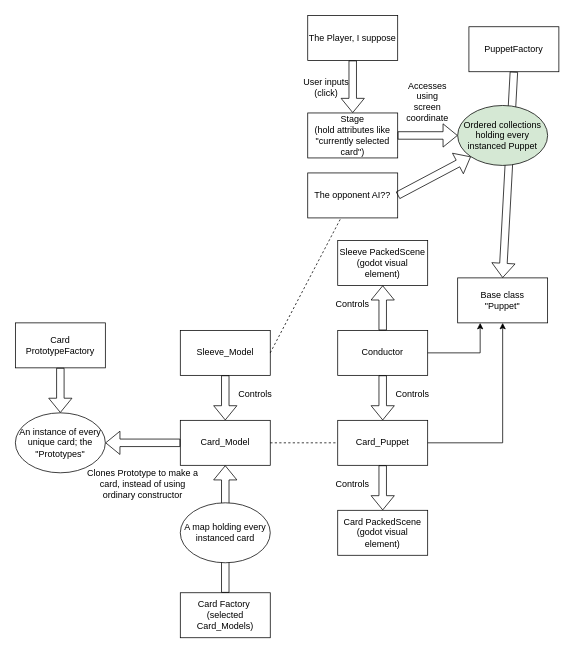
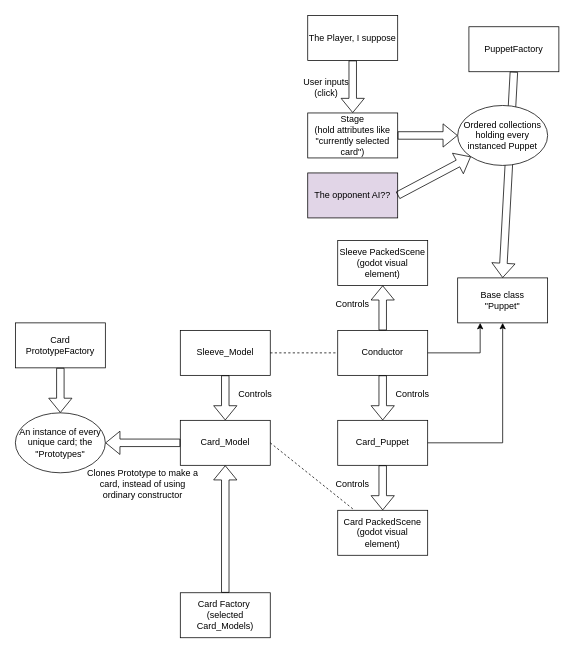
(428, 102) -> none
(503, 135) -> (503, 135)
(353, 195) -> (353, 195)
(306, 285) -> (303, 353)
(303, 443) -> (312, 476)
(225, 533) -> none
